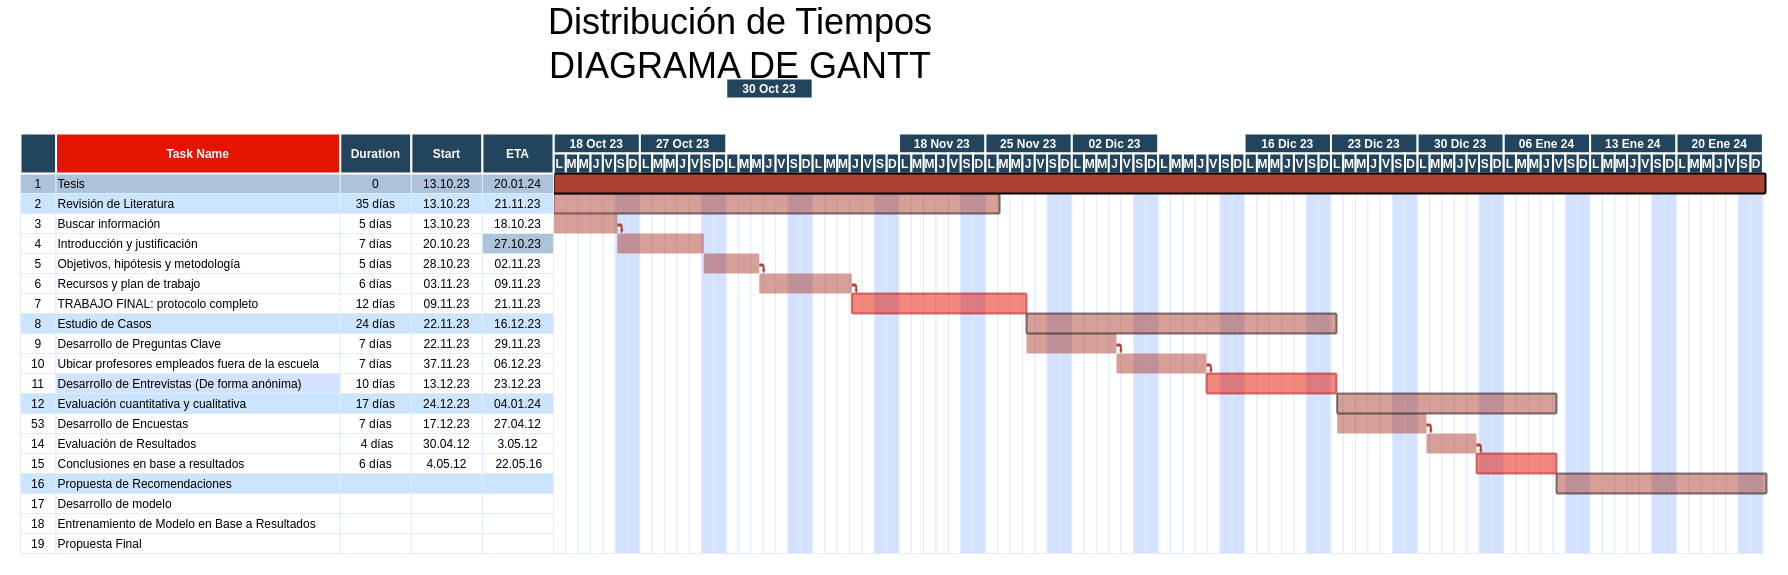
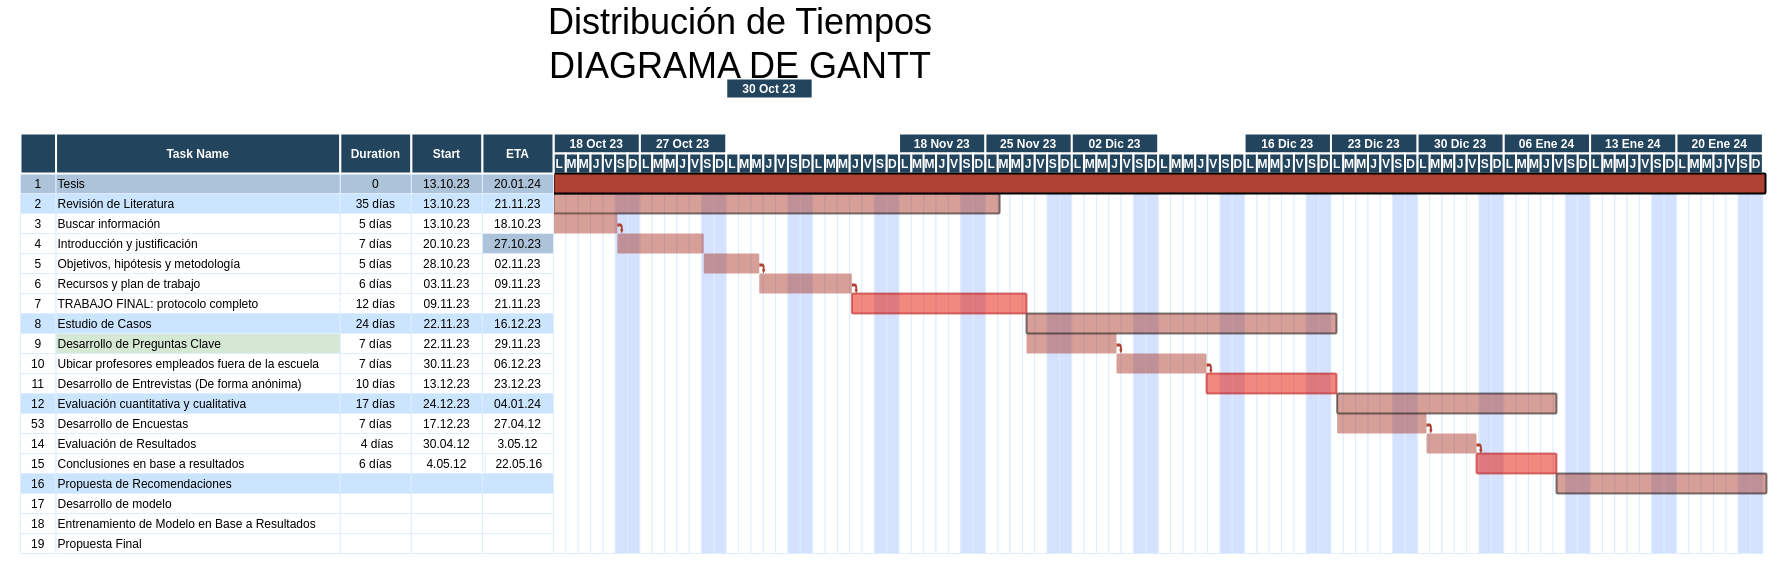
(198, 154) -> (198, 154)
(198, 344) -> (198, 344)
(446, 364) -> (446, 364)
(198, 384) -> (198, 384)
